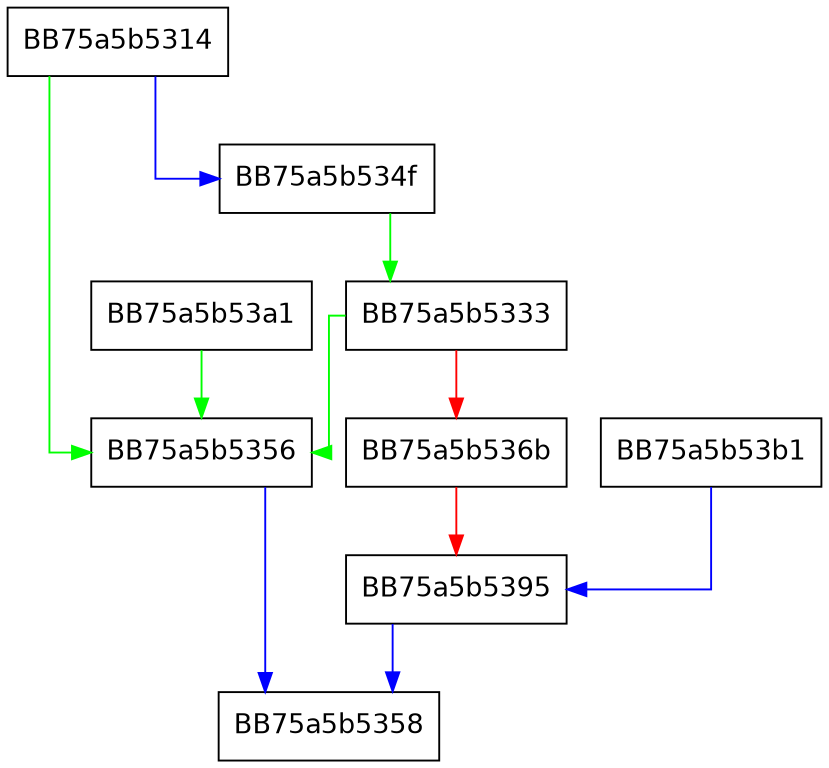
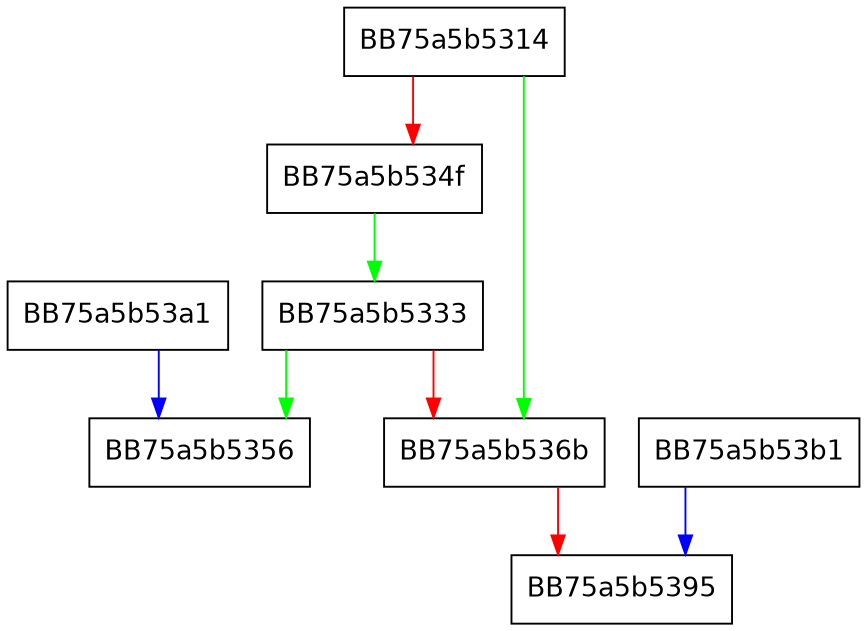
(155, 150) -> (413, 101)
(49, 276) -> (524, 238)
(202, 374) -> (159, 374)
(329, 726) -> none
